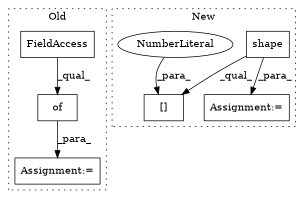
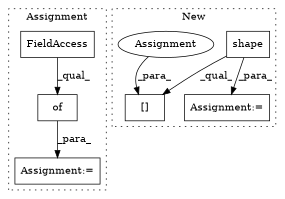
(57, 17) -> (57, 17)
(175, 44) -> (166, 44)
